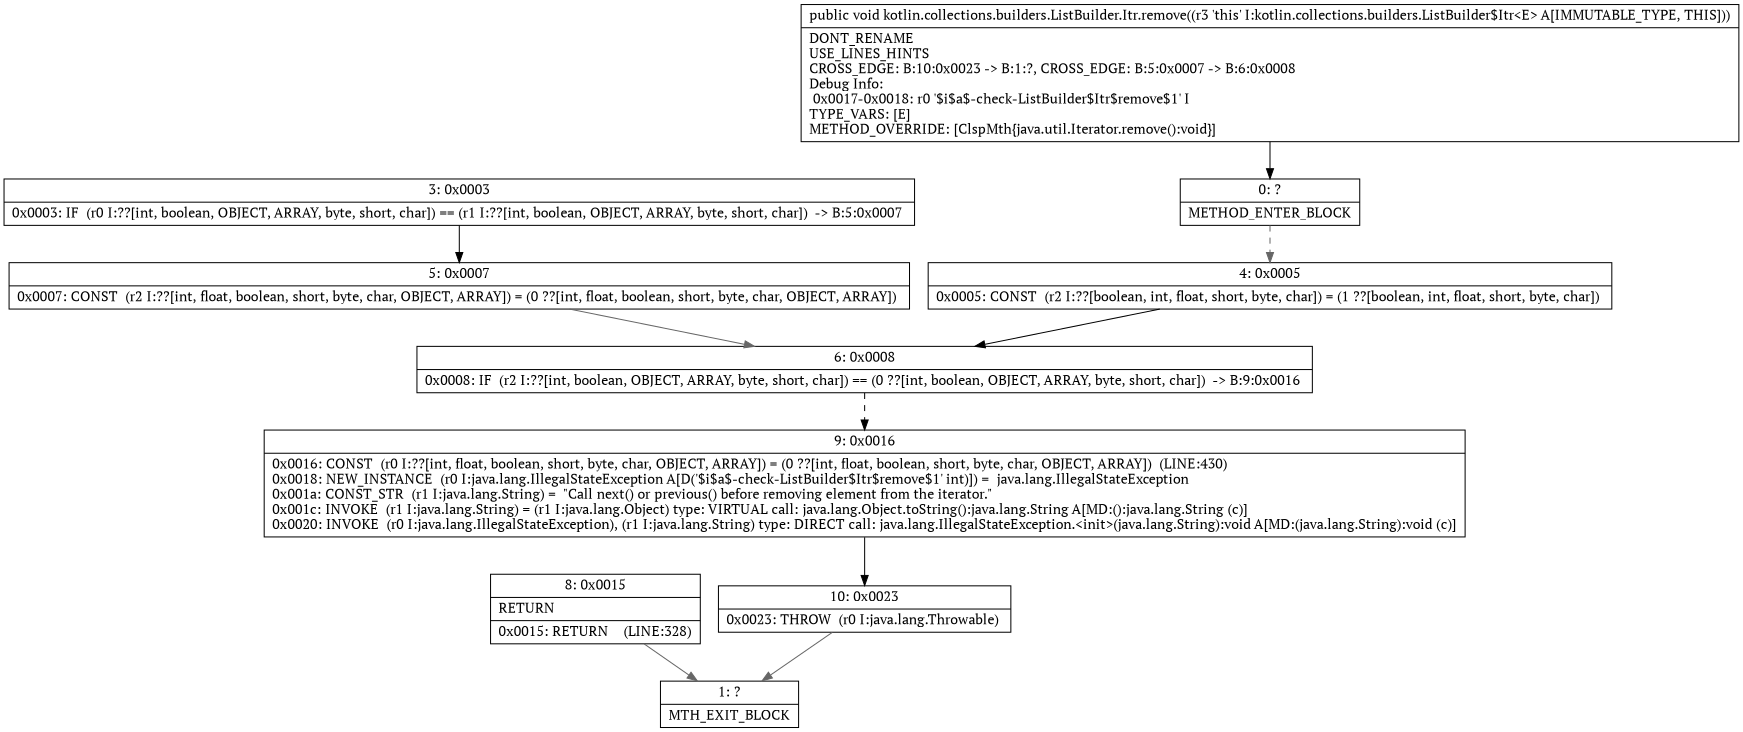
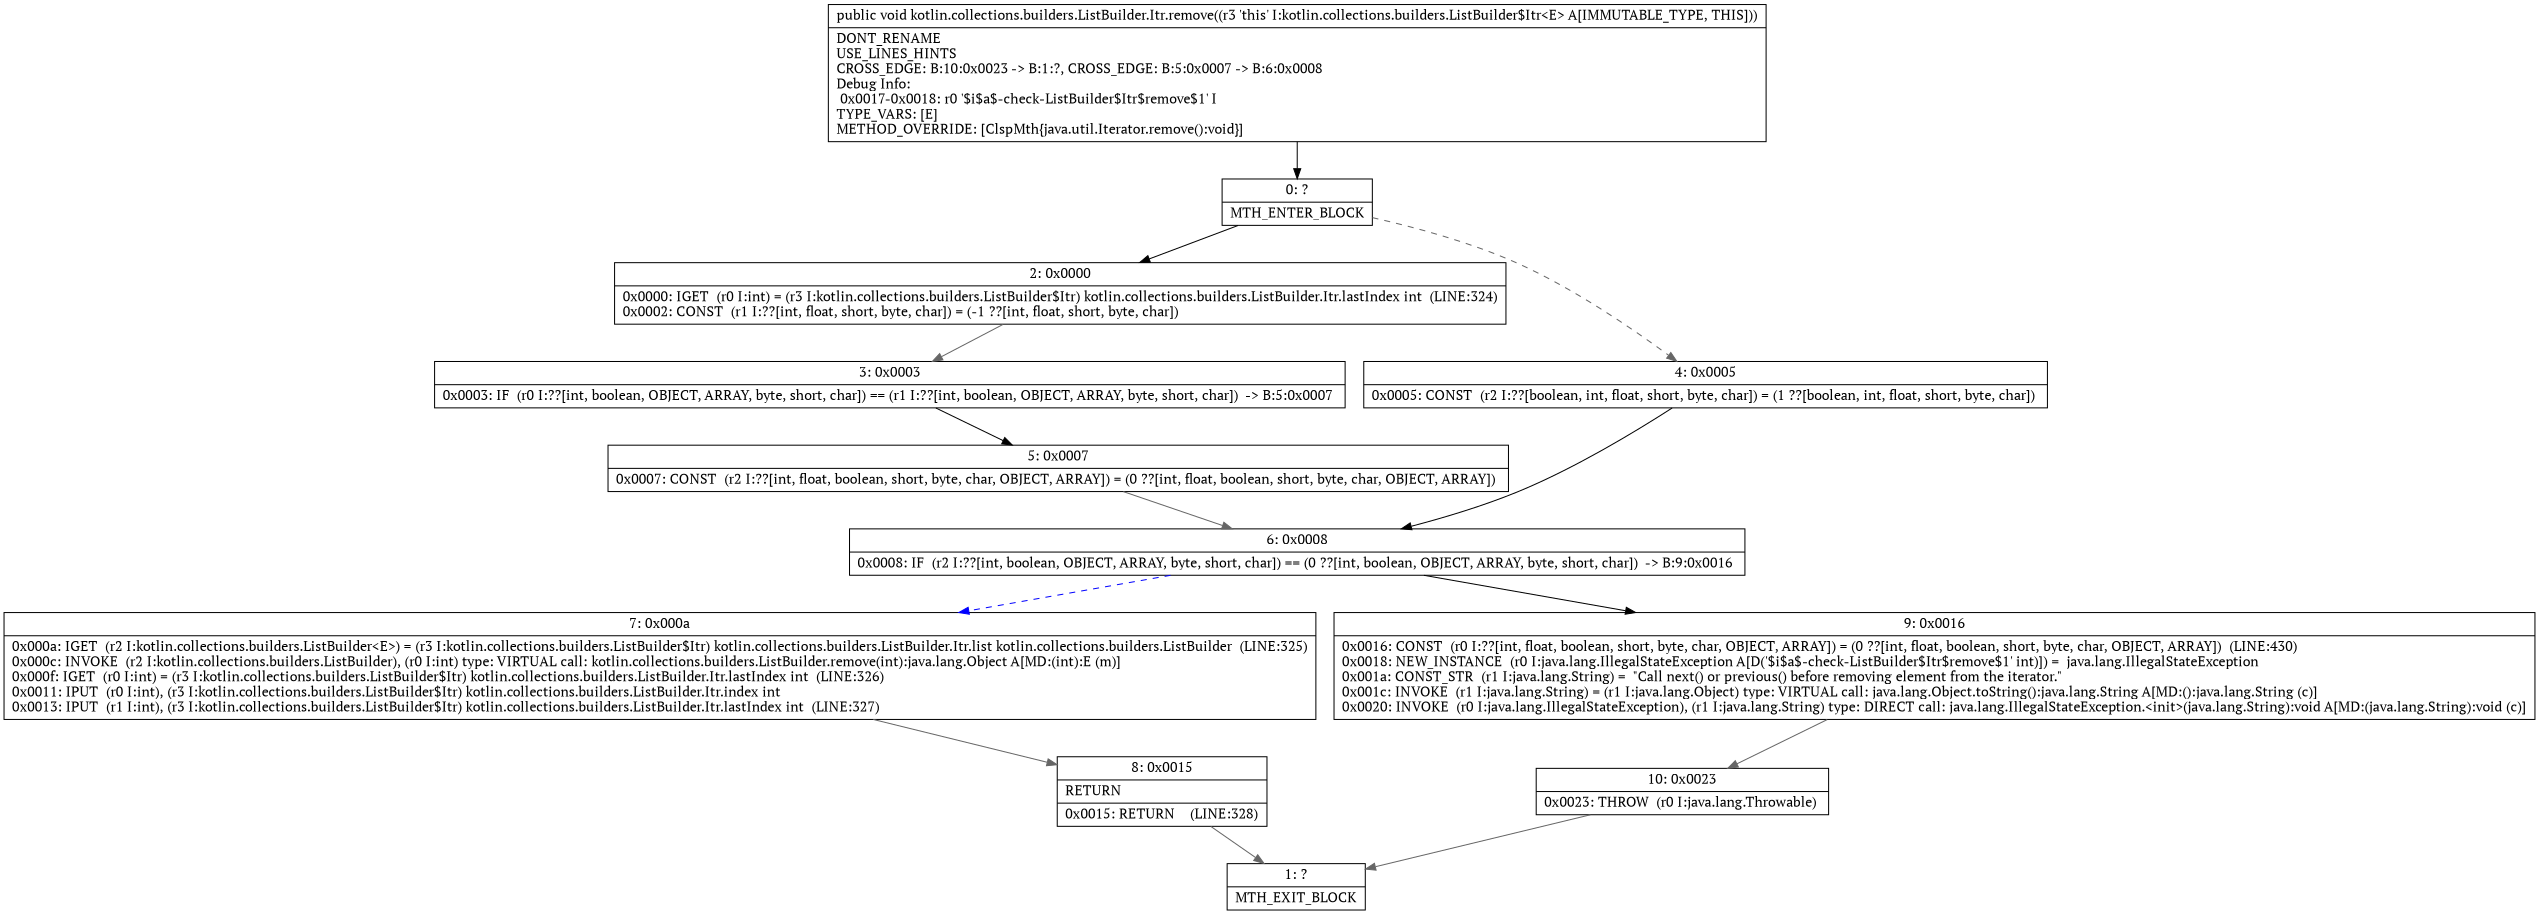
(1270, 213) -> (1297, 213)
none -> (1060, 293)
(865, 406) -> (1525, 593)
(865, 556) -> (1782, 742)
none -> (660, 666)
